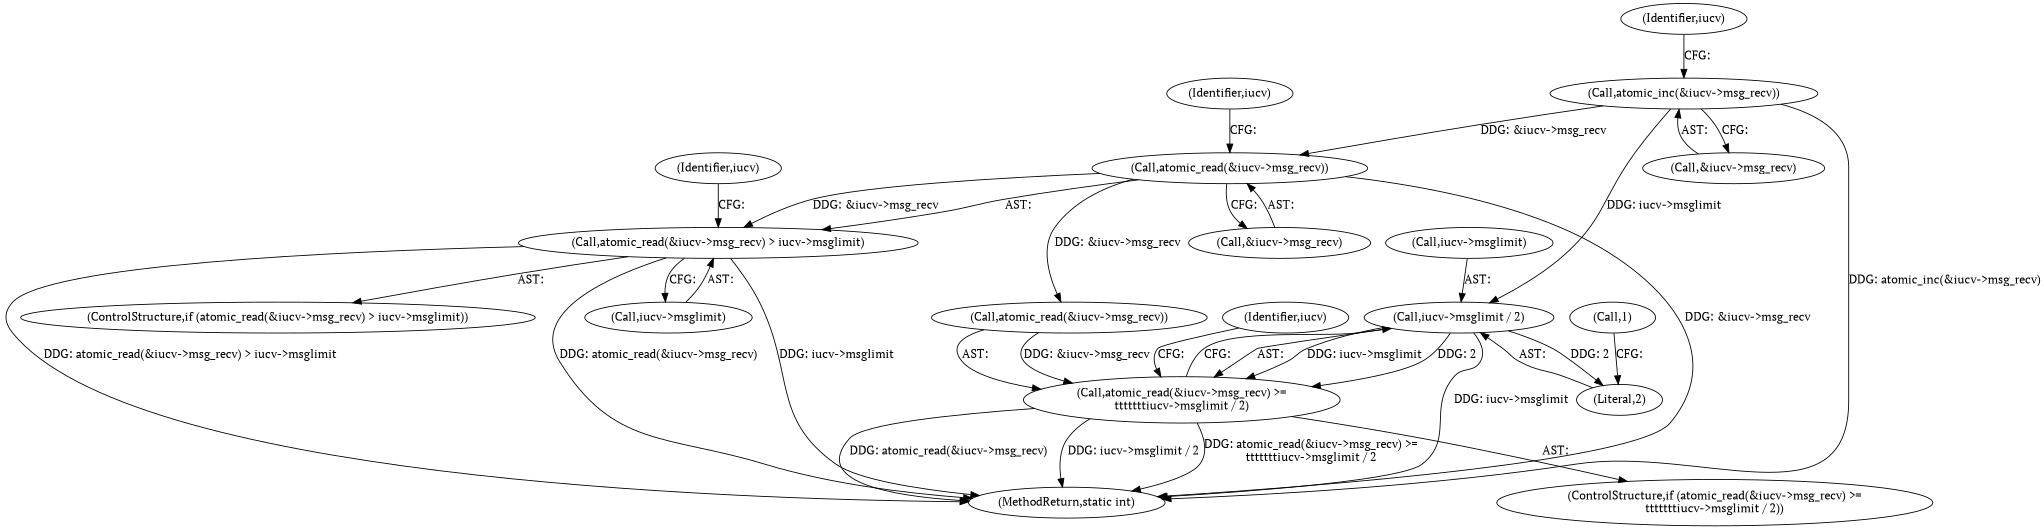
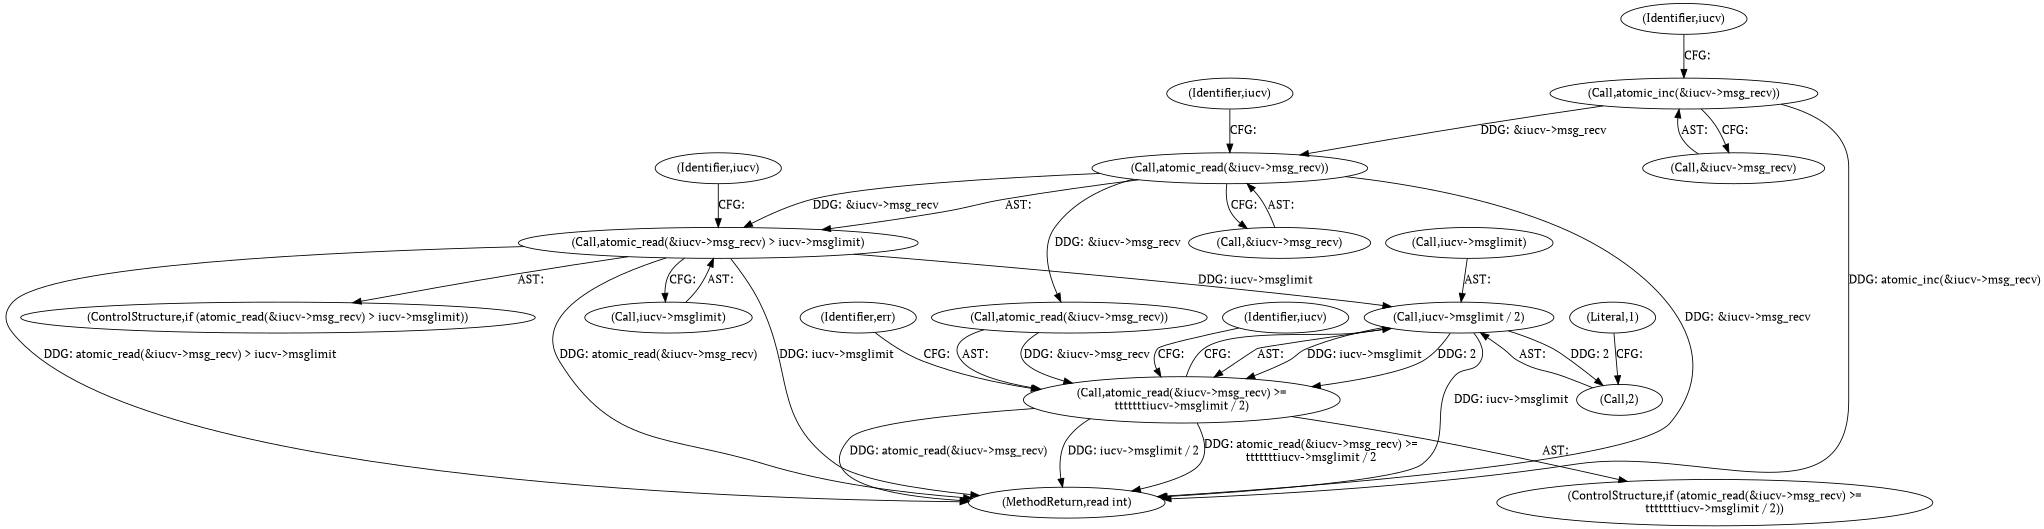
(1597, 217) -> (1119, 277)
none -> (858, 318)
(1613, 318) -> (1613, 318)
(1620, 400) -> (1620, 400)
(1067, 503) -> (1067, 503)
